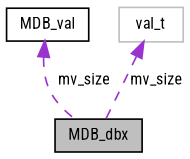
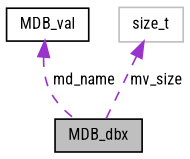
(151, 25) -> (151, 25)
(82, 81) -> (82, 81)
